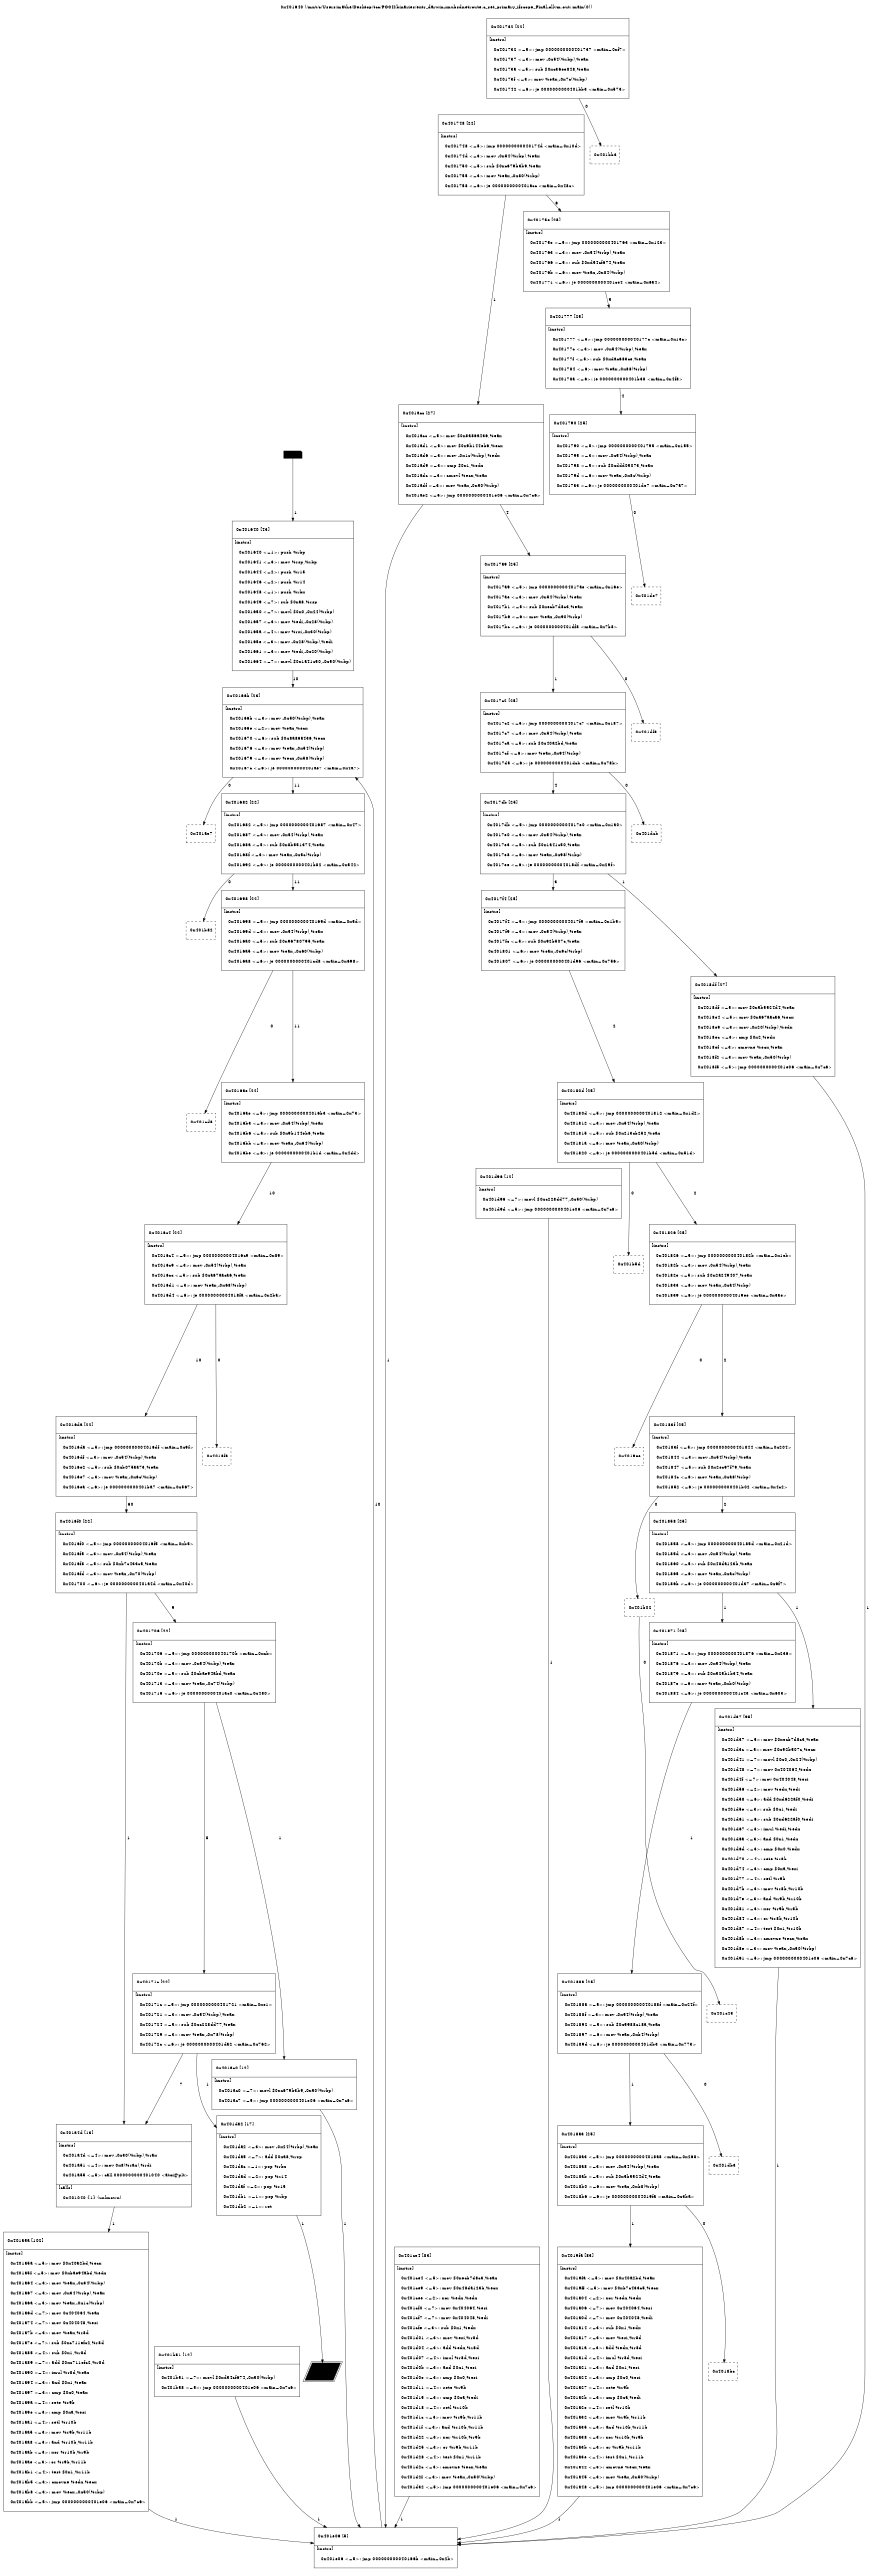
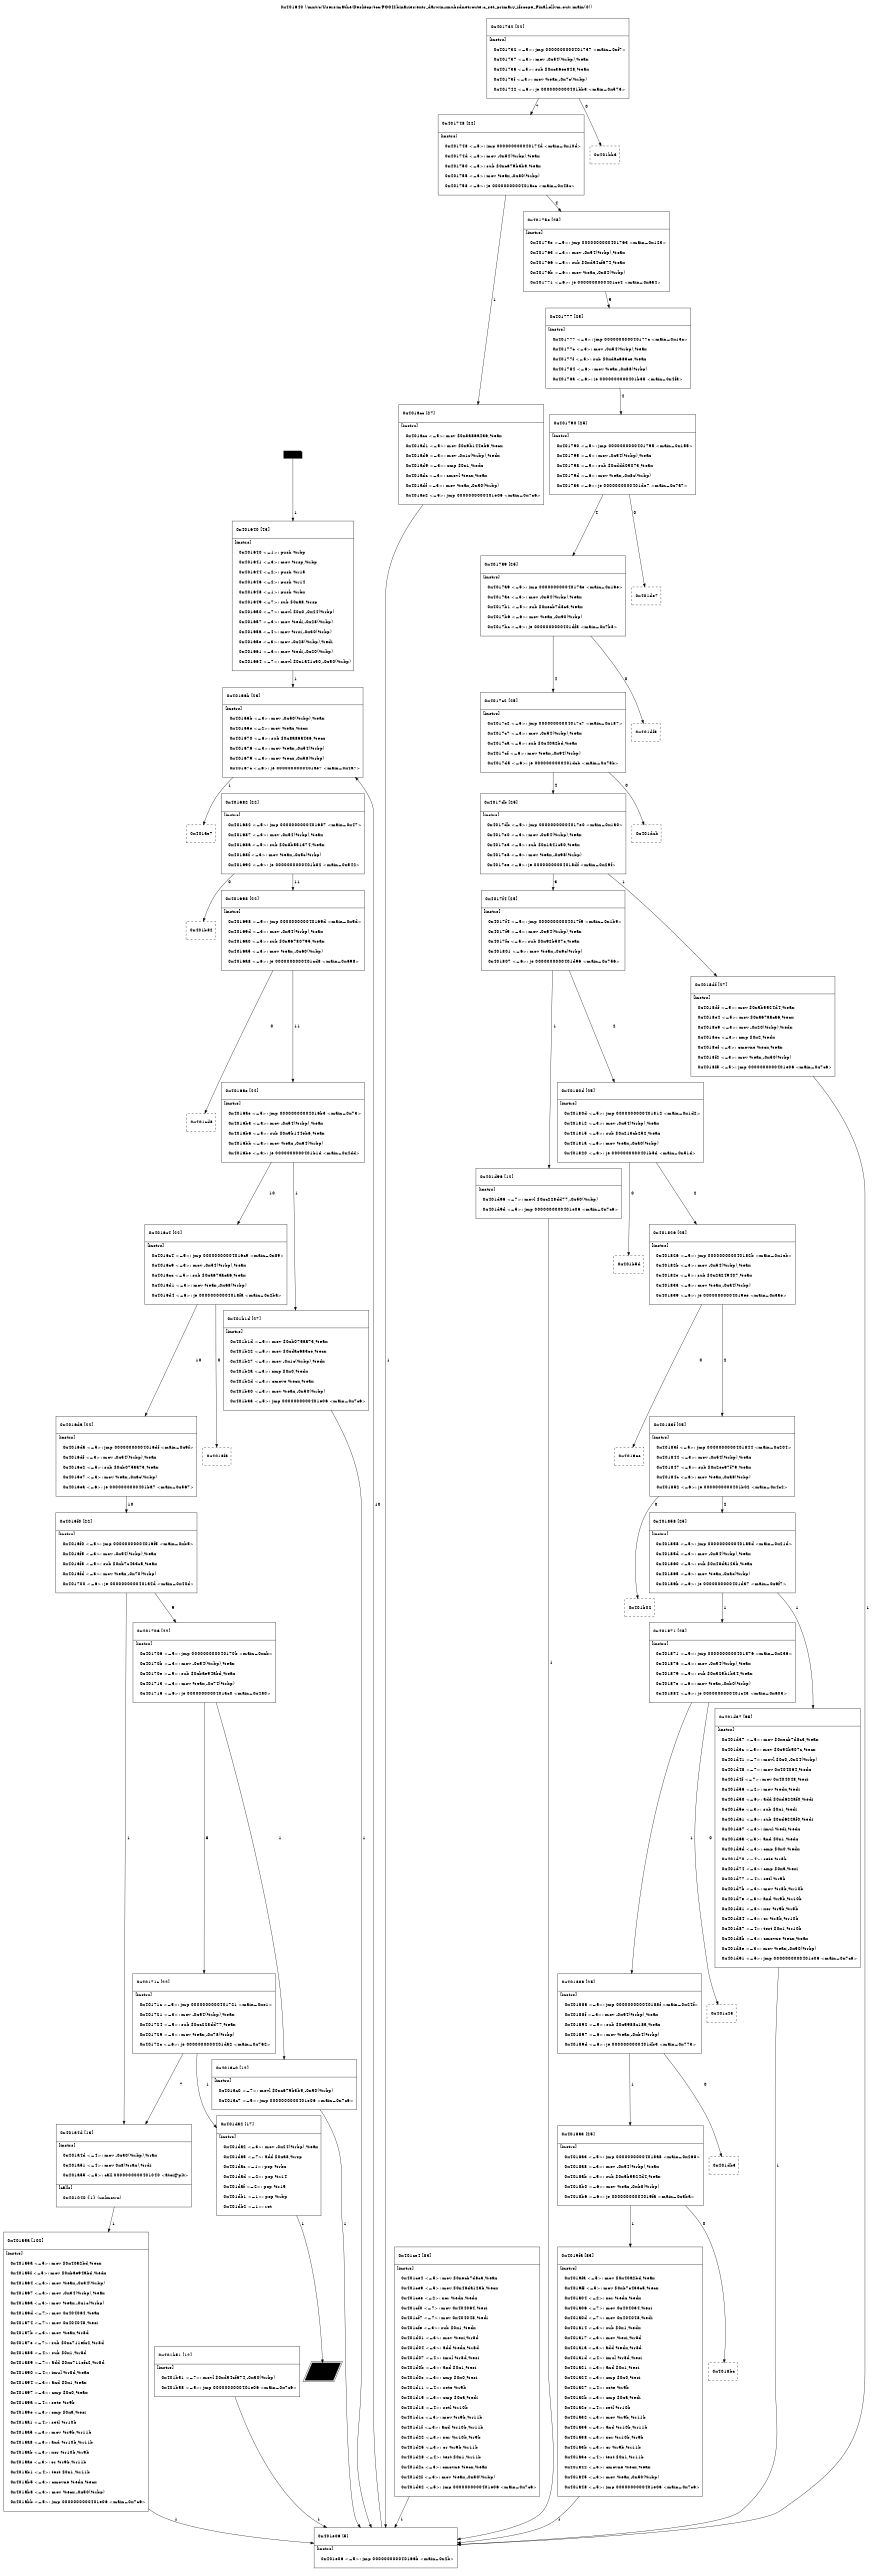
none -> (535, 105)
(556, 203) -> (556, 203)
(514, 529) -> (589, 524)
(295, 679) -> (295, 679)
(555, 679) -> (555, 679)
(293, 784) -> none
(229, 786) -> (229, 786)
none -> (551, 1068)
none -> (296, 1360)
(130, 1505) -> (130, 1505)
(645, 1820) -> (695, 1853)
